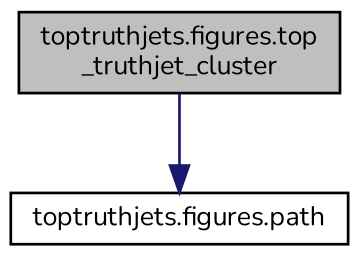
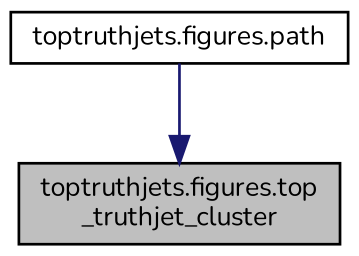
(179, 129) -> (179, 100)
